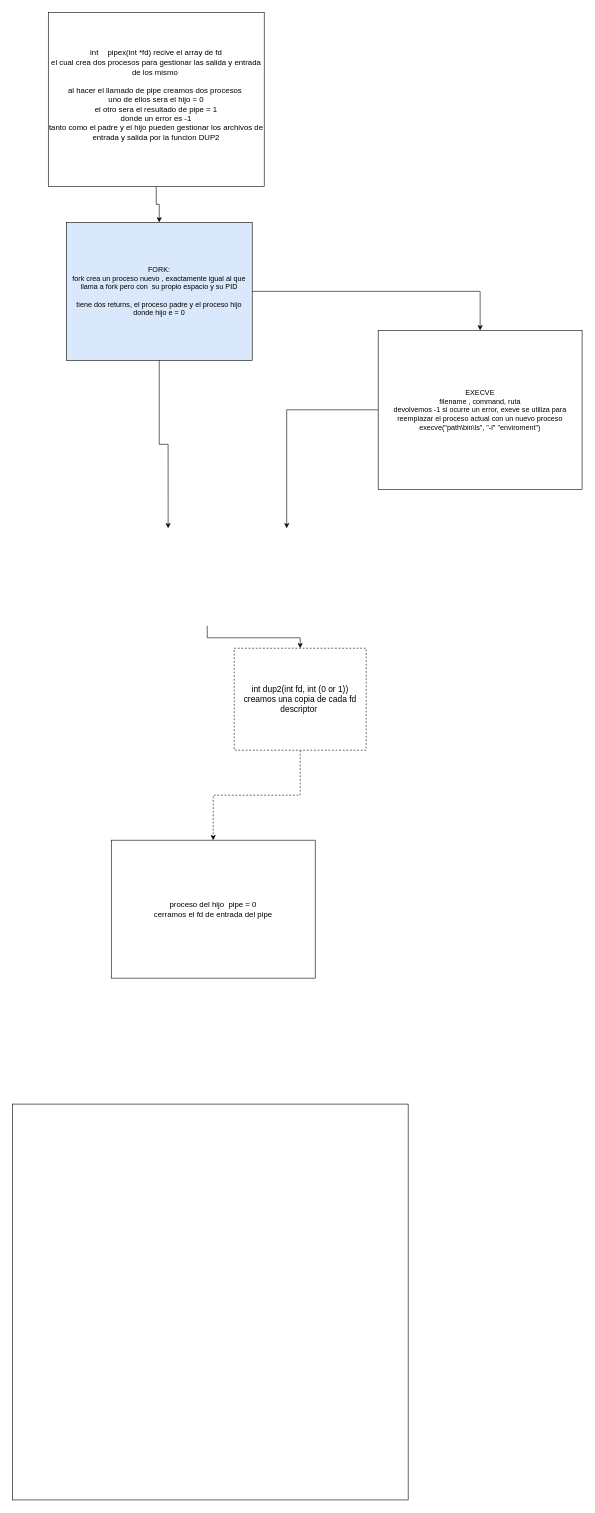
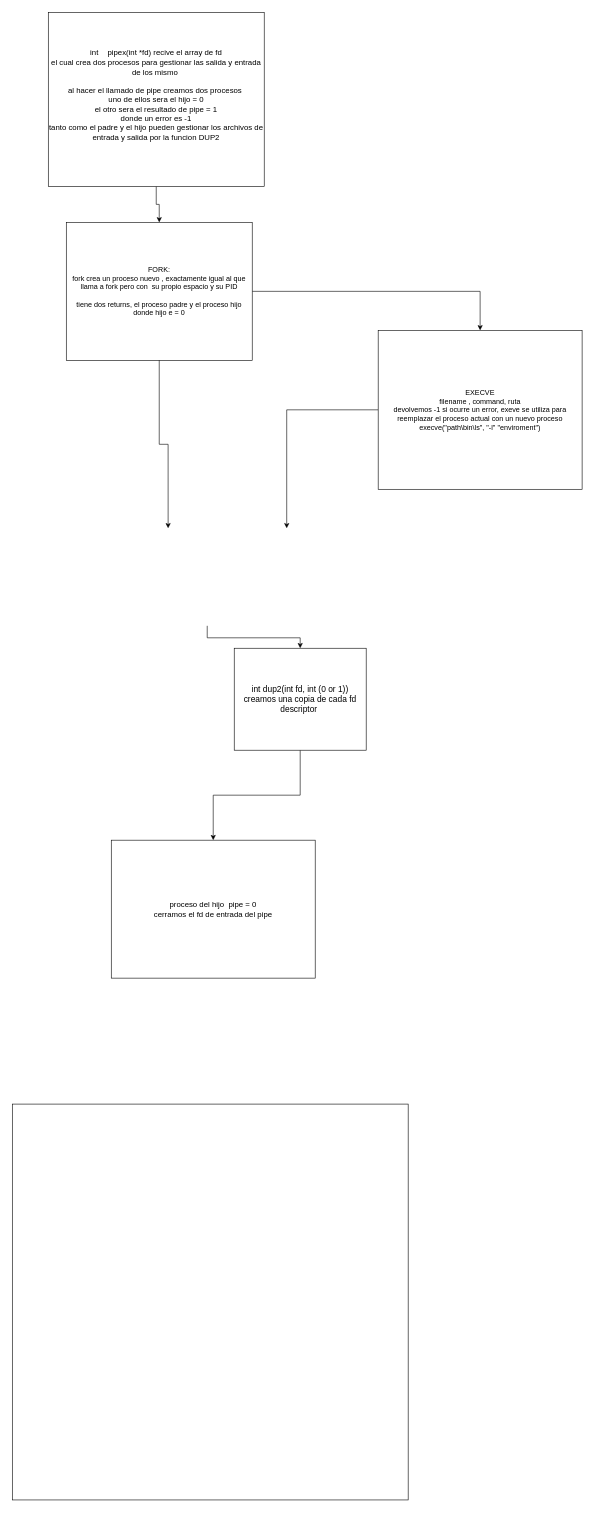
(159, 291) -> (159, 291)
(300, 699) -> (300, 699)
(259, 795) -> (259, 795)
